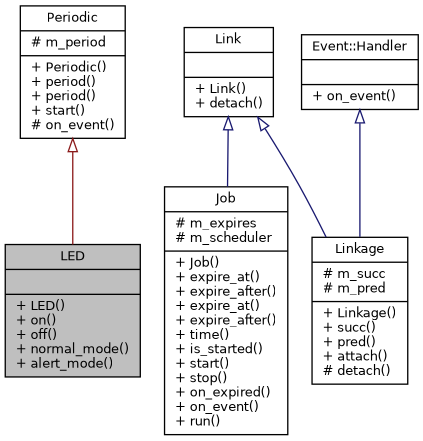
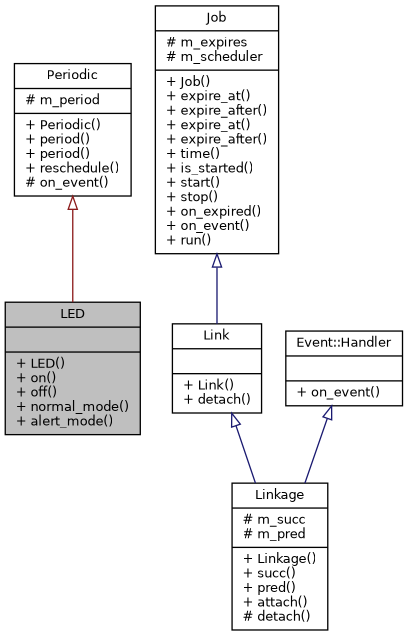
(58, 111) -> (73, 168)
(228, 158) -> (217, 296)
